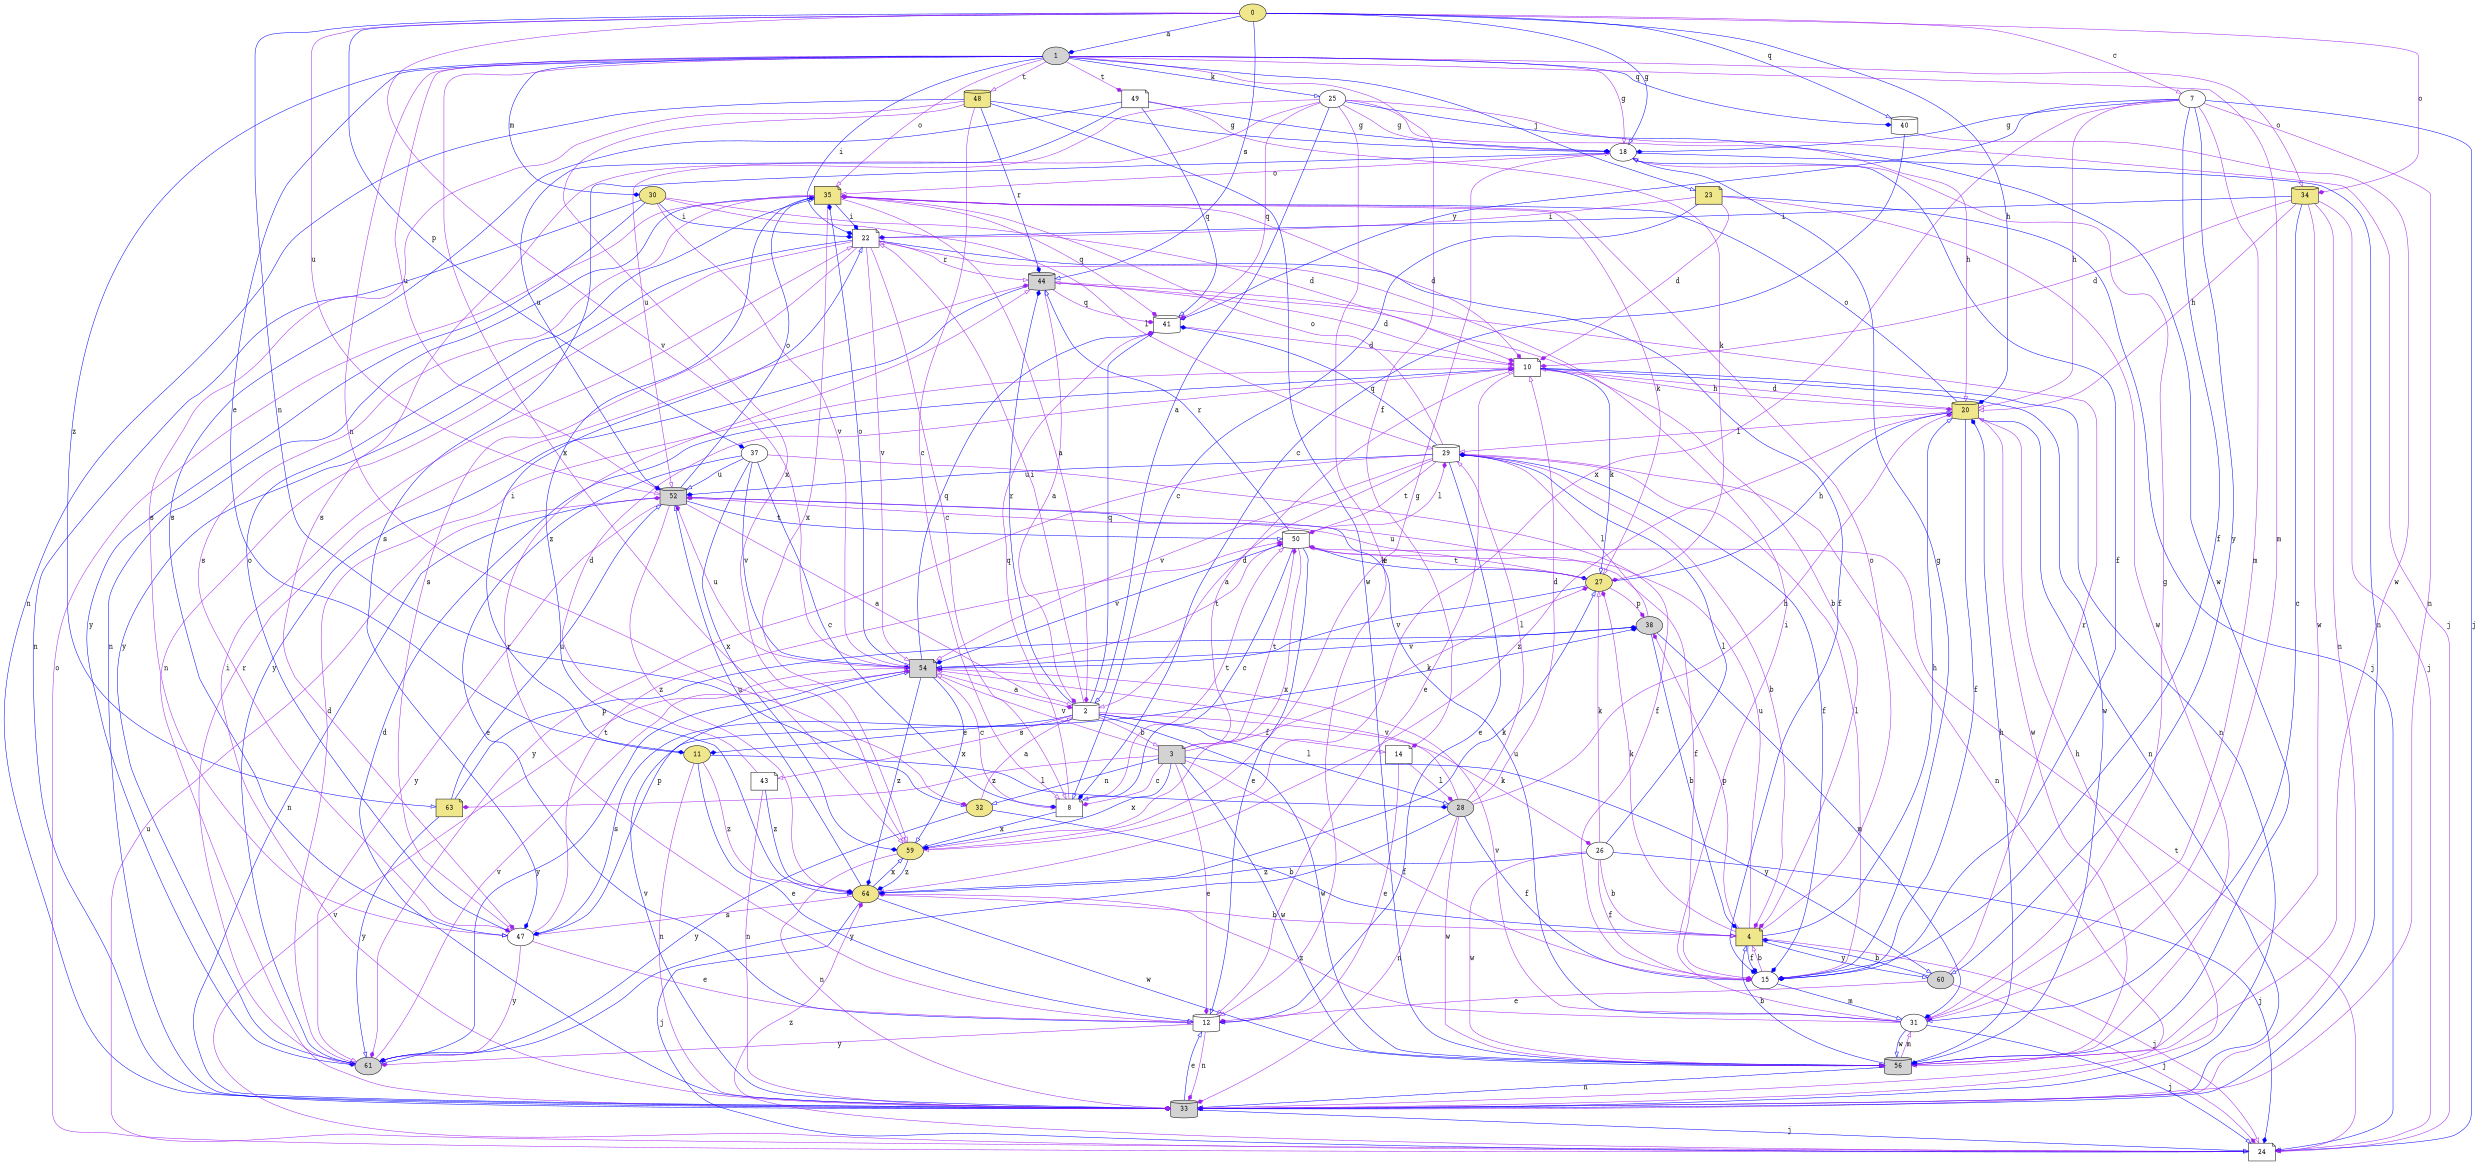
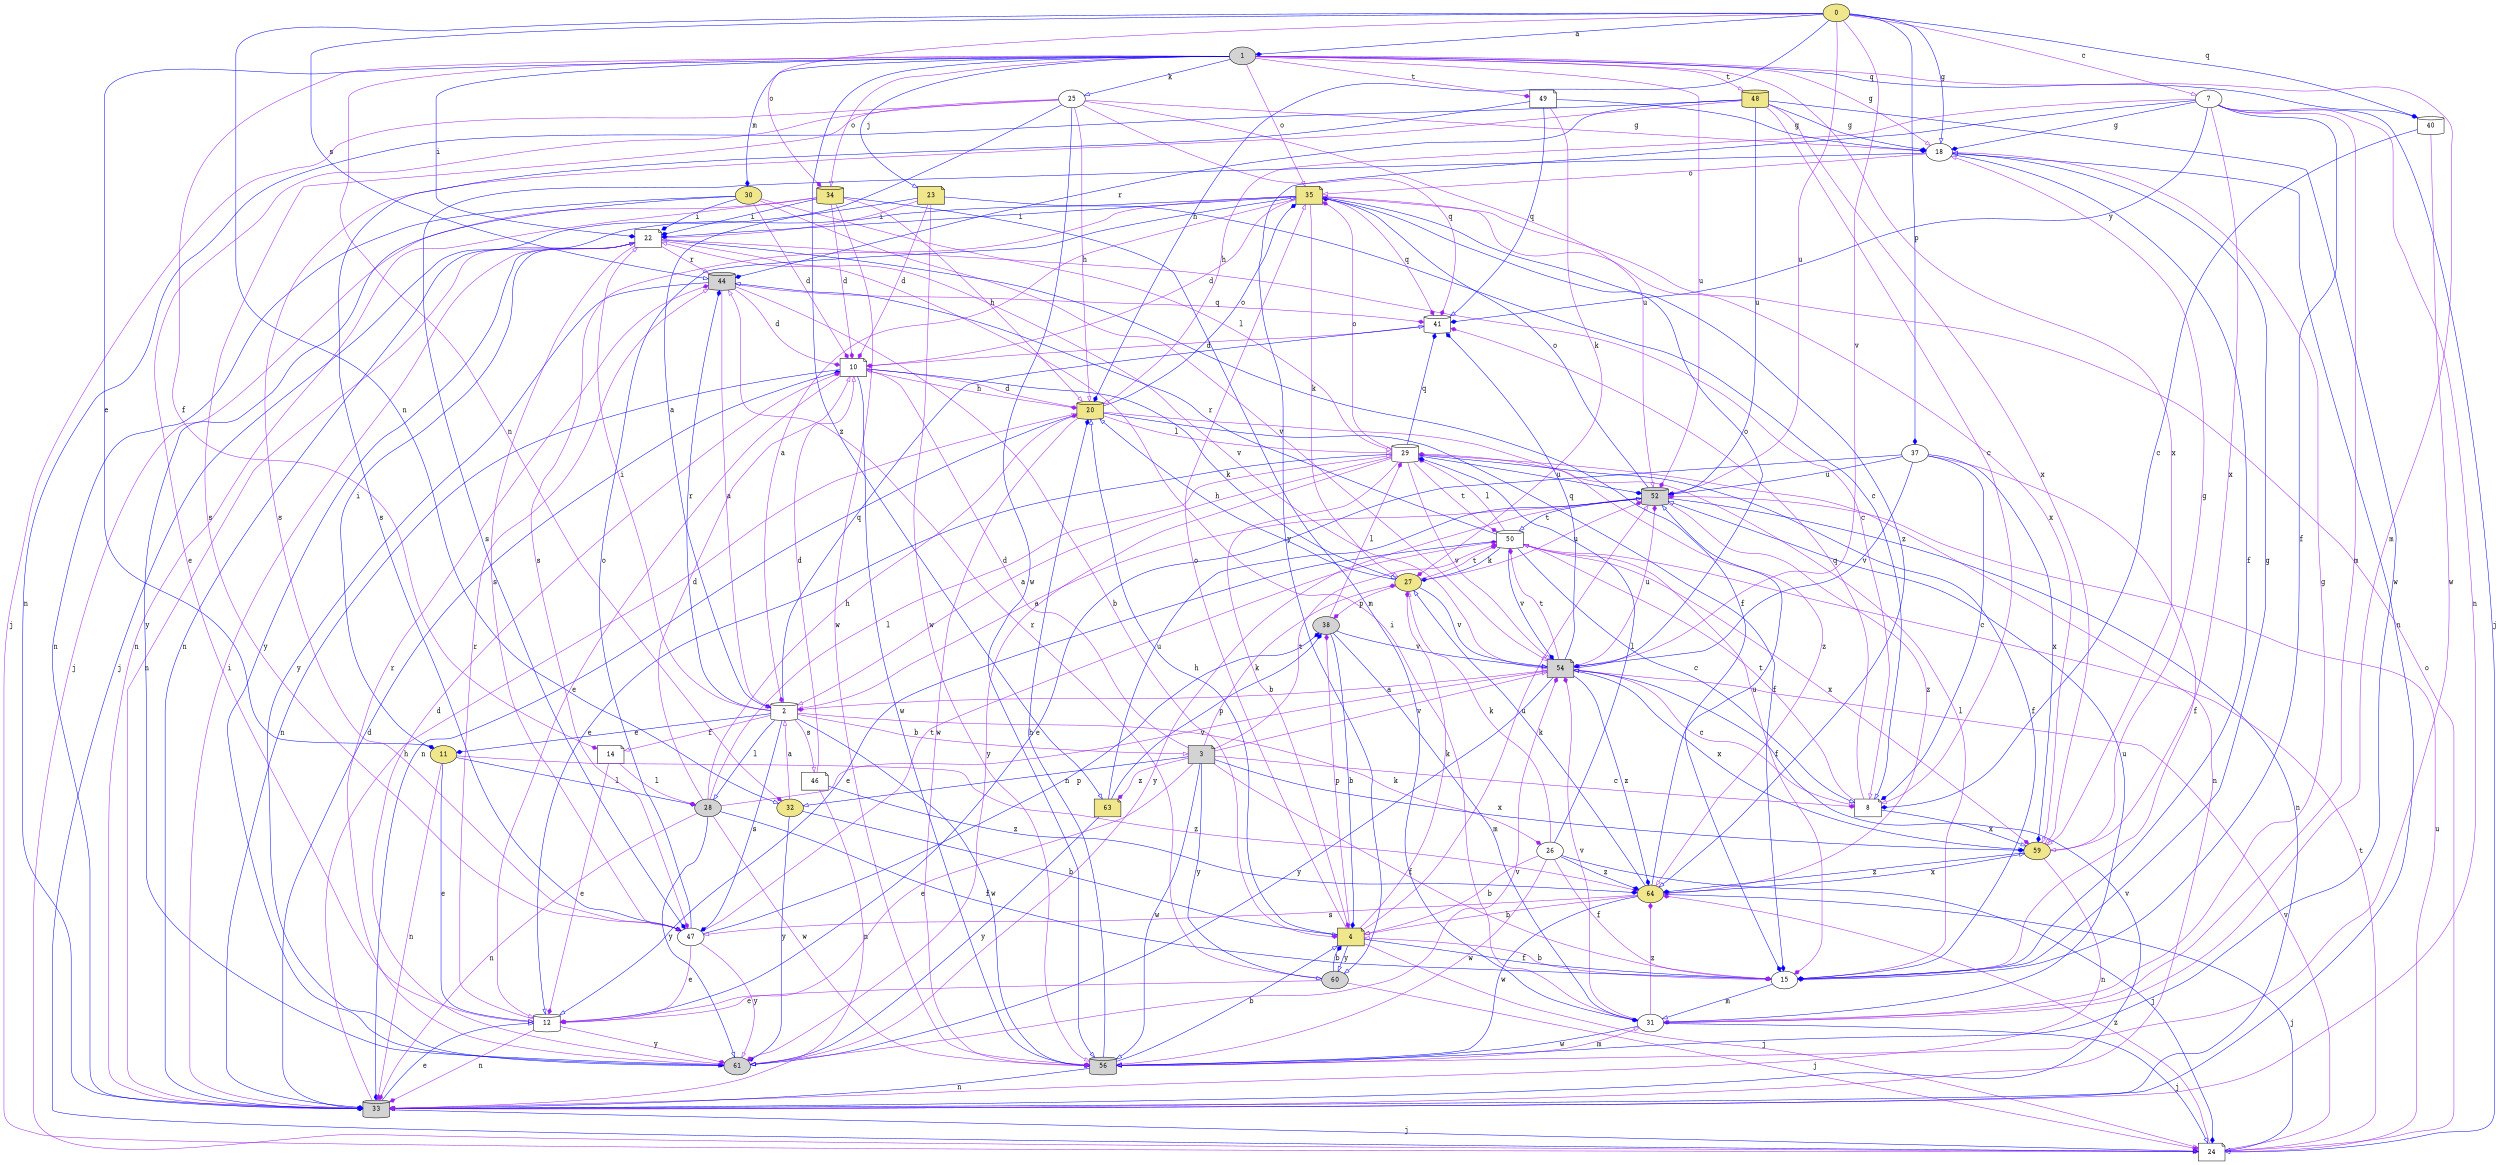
(665, 164) -> (1755, 318)
(2298, 604) -> (1371, 604)
(764, 781) -> (815, 781)
